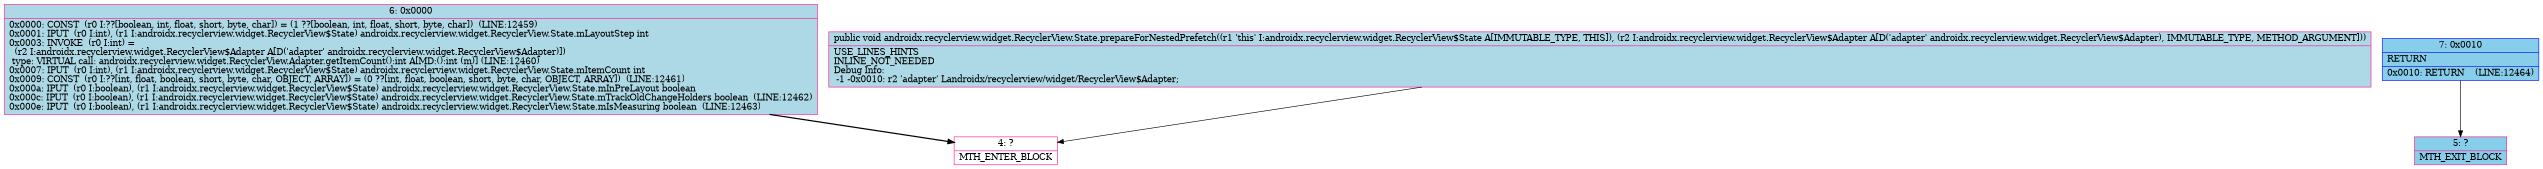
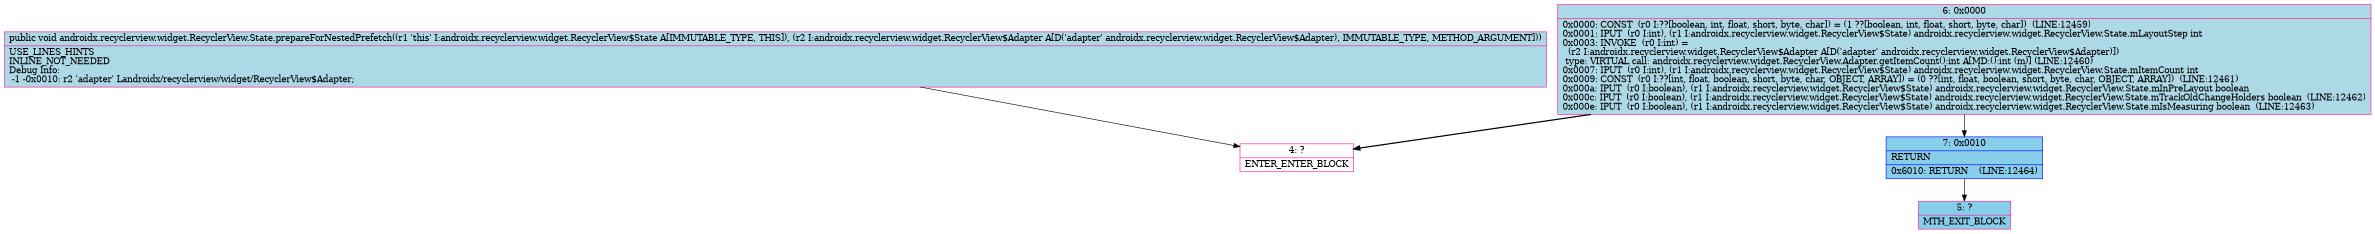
(2461, 73) -> (1964, 171)
none -> (1964, 123)
(1006, 158) -> (1297, 164)
